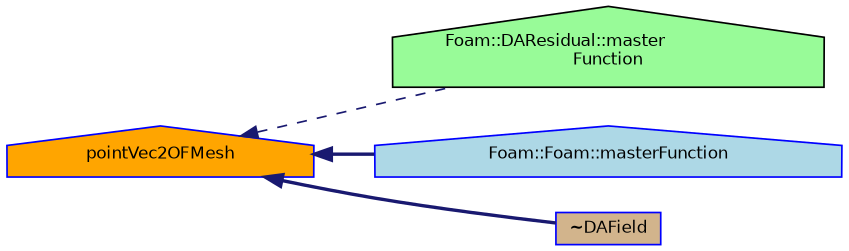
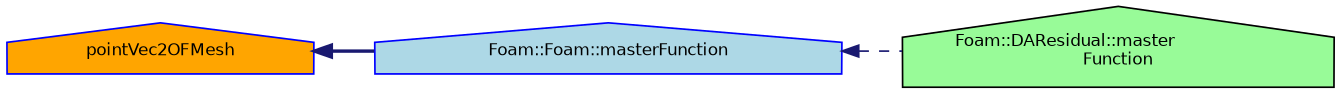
(354, 110) -> (880, 51)
(608, 229) -> none
